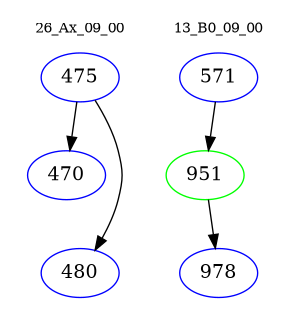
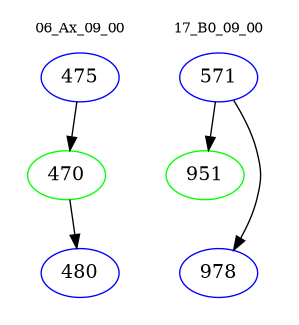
(80, 29) -> (80, 29)
(219, 29) -> (219, 29)
(122, 168) -> (72, 217)
(67, 175) -> (67, 175)
(211, 217) -> (260, 168)
